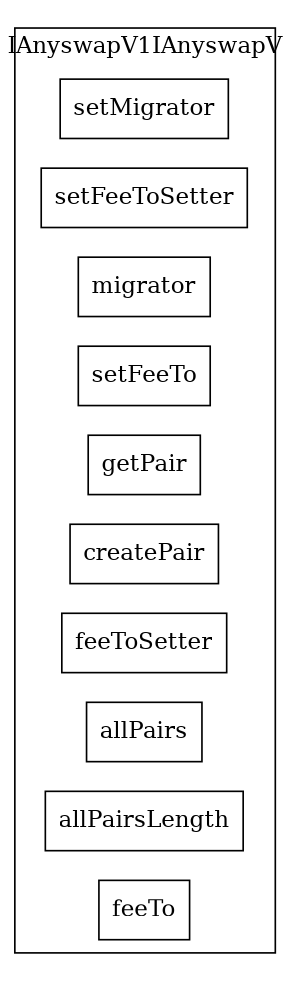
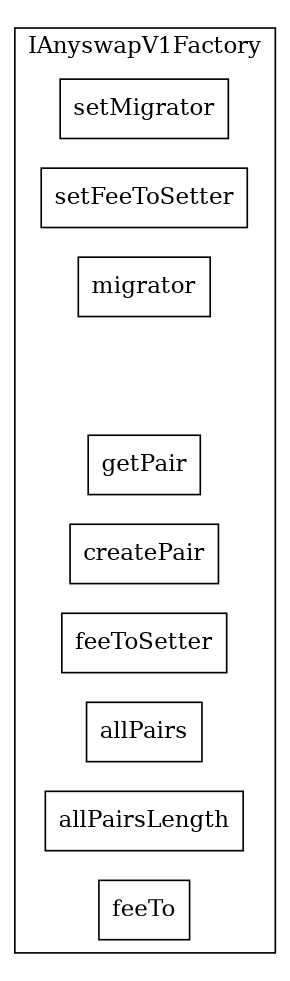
(145, 47) -> (145, 47)
(144, 376) -> none
